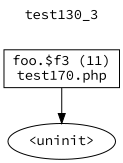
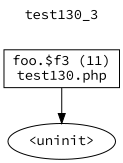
(62, 69) -> (62, 69)
